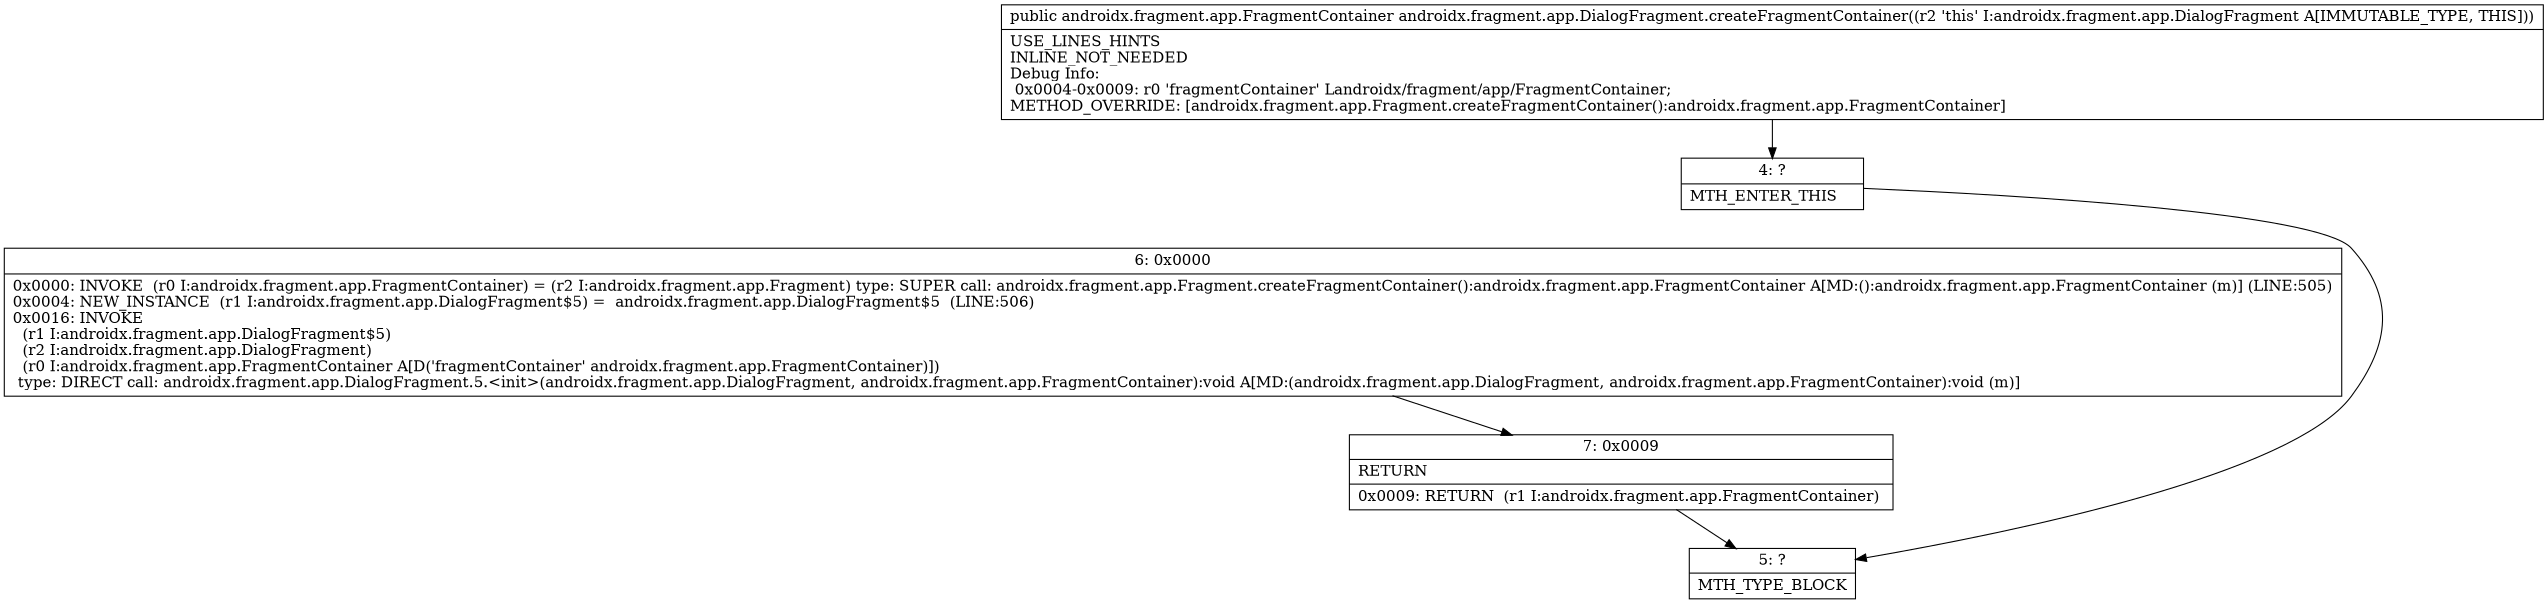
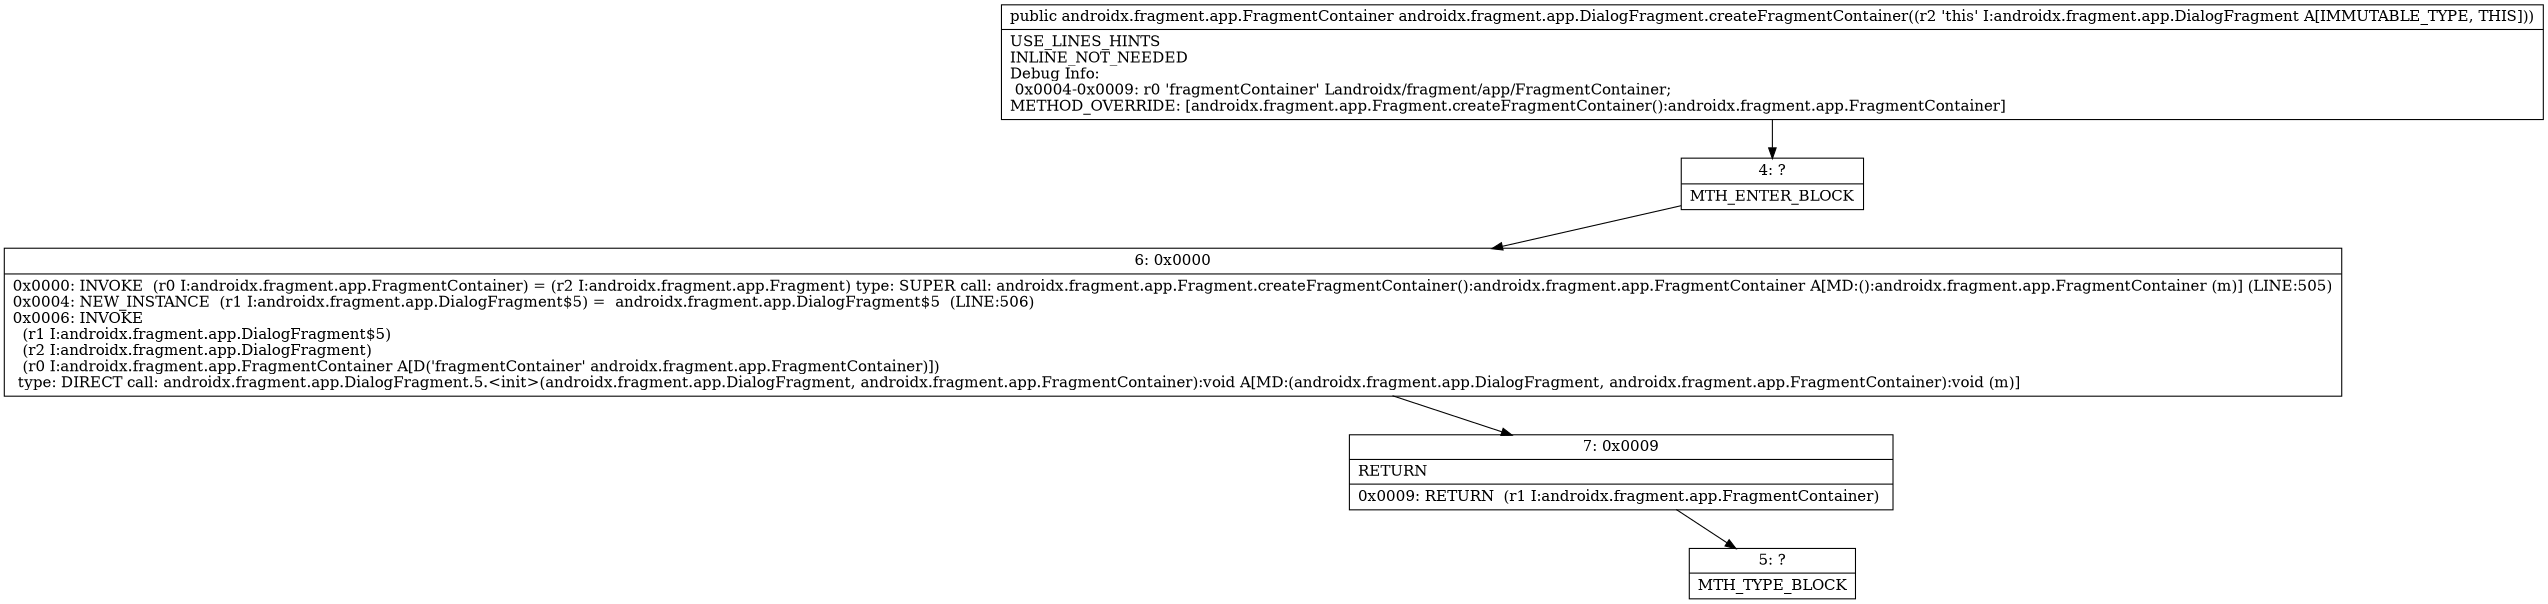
(1764, 196) -> (1772, 196)
(83, 318) -> (83, 318)
(2381, 333) -> (1592, 226)
